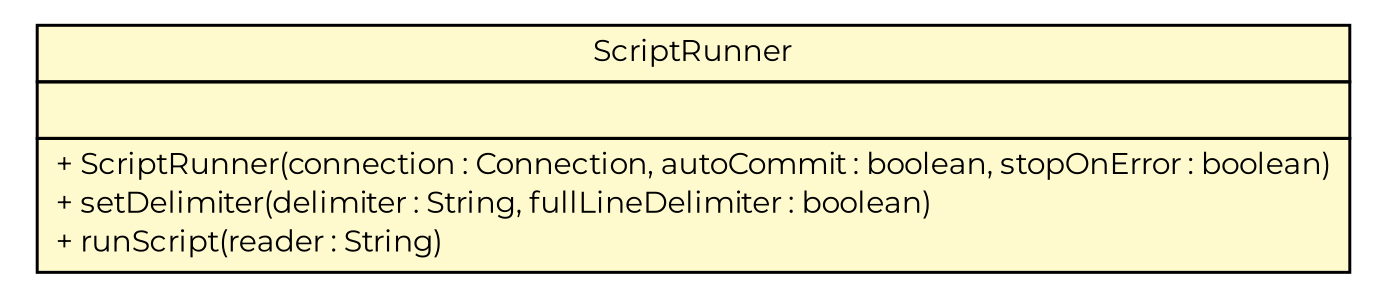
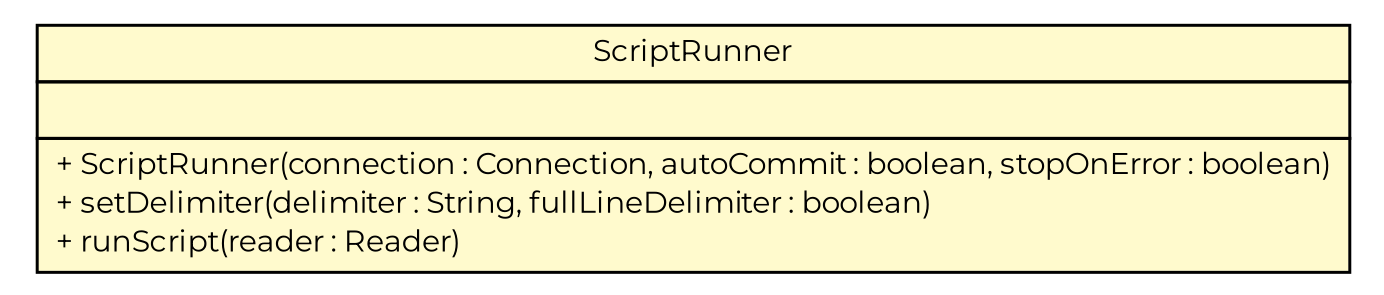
(250, 243) -> (259, 243)
